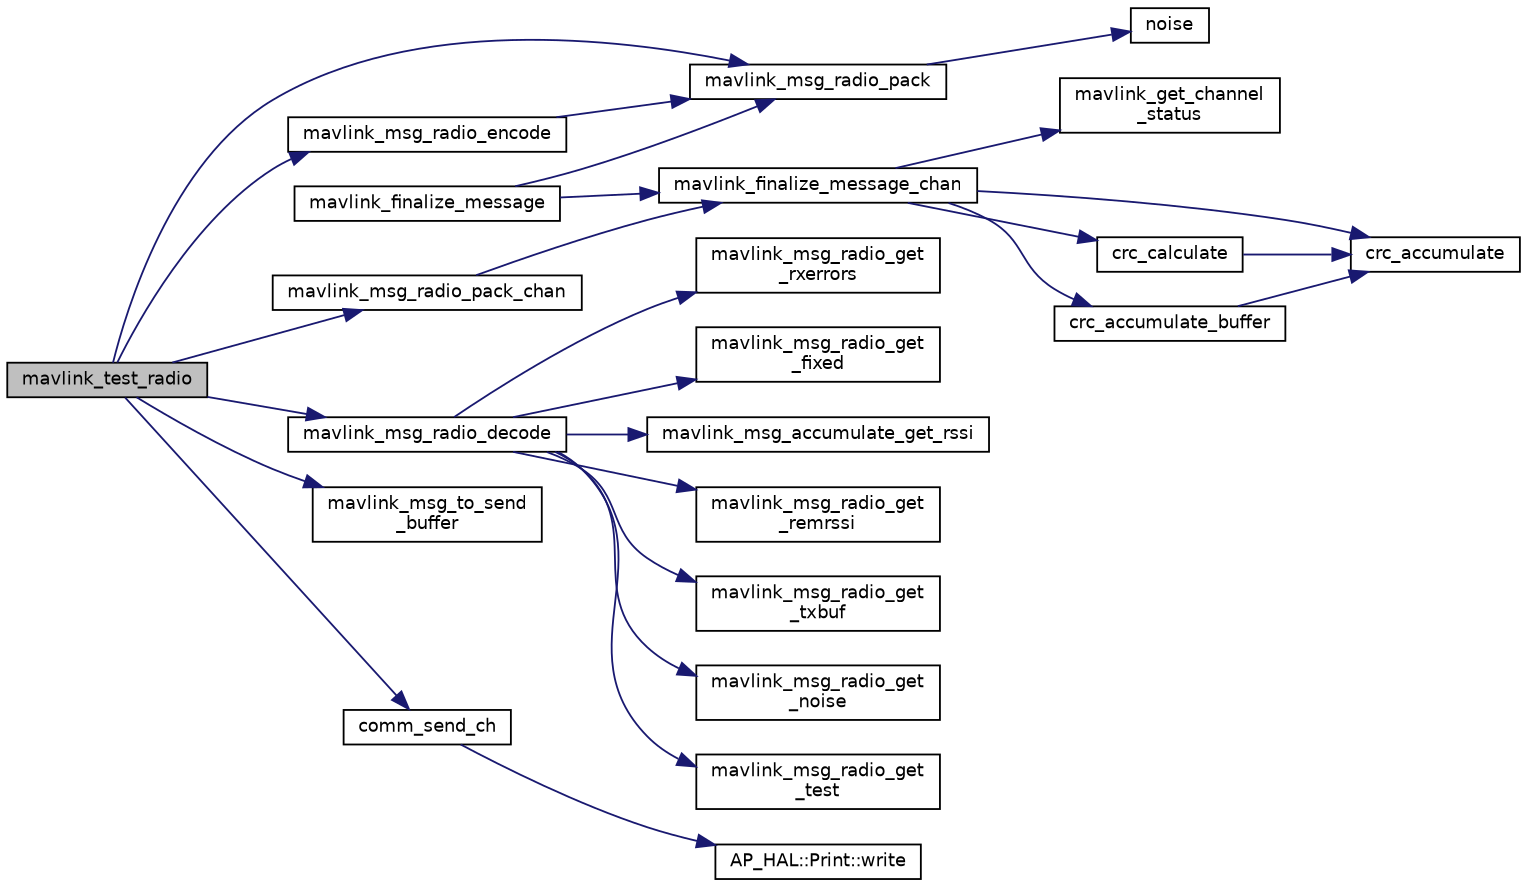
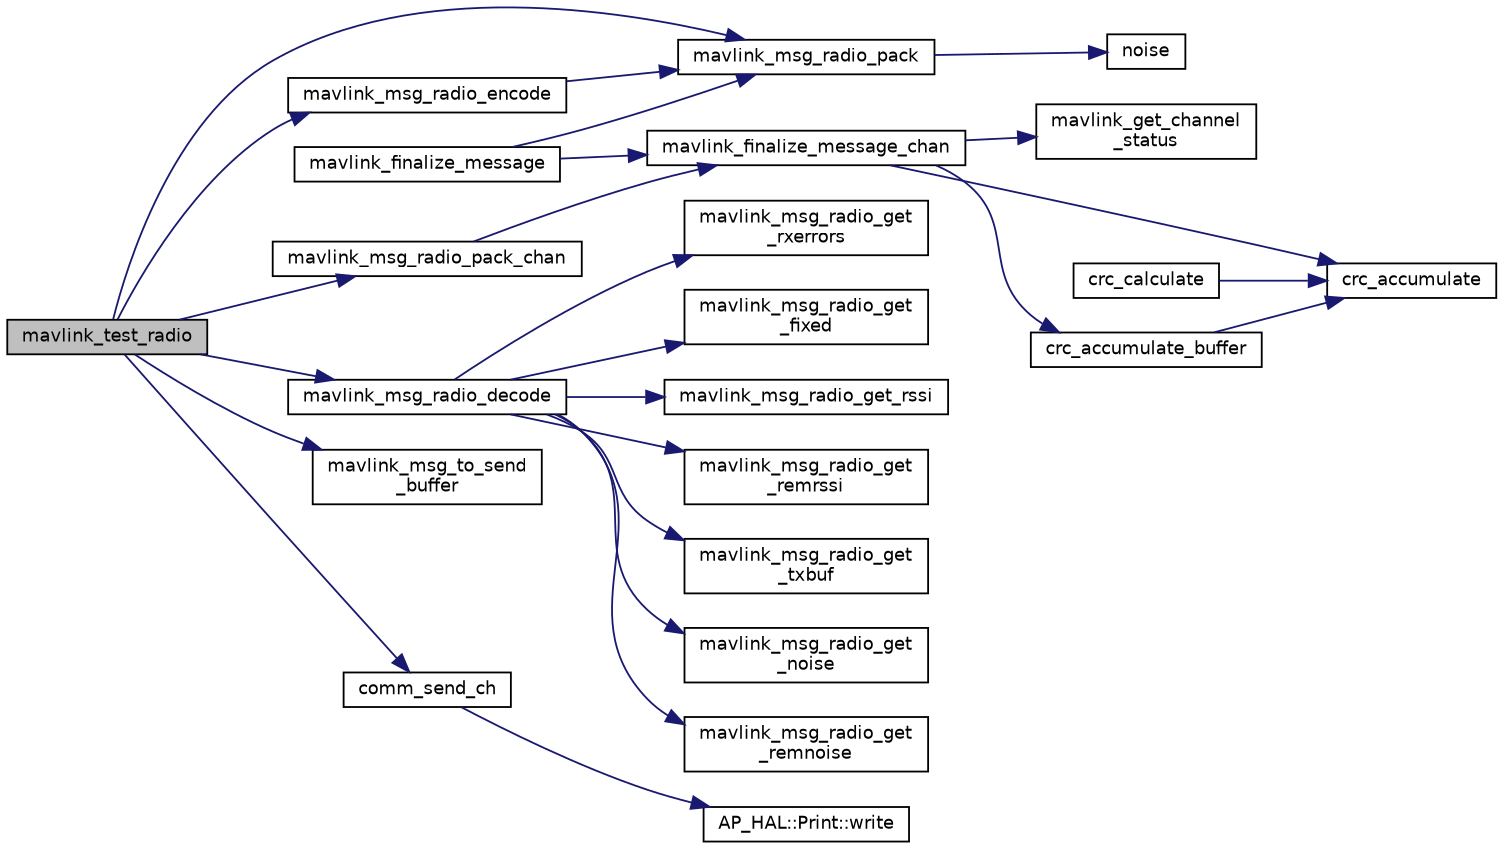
(1015, 224) -> none
(818, 435) -> (806, 397)
(818, 782) -> (806, 744)
